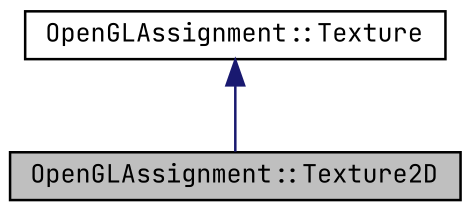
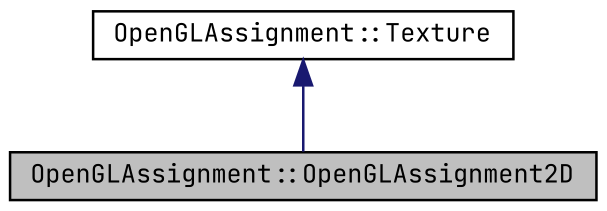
(235, 176) -> (303, 176)
